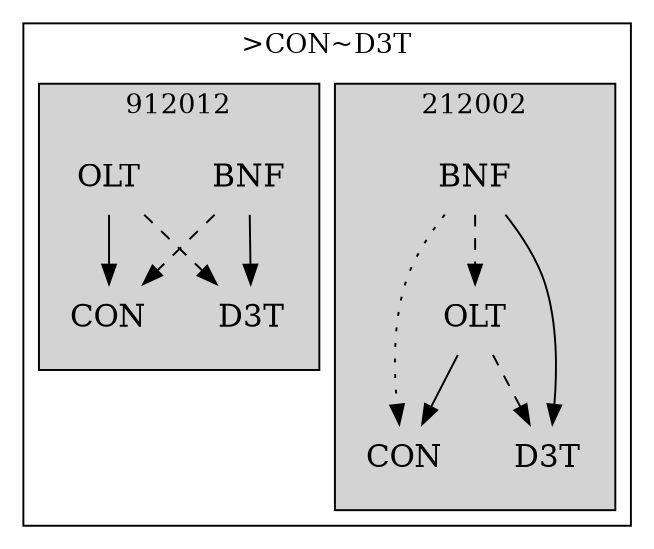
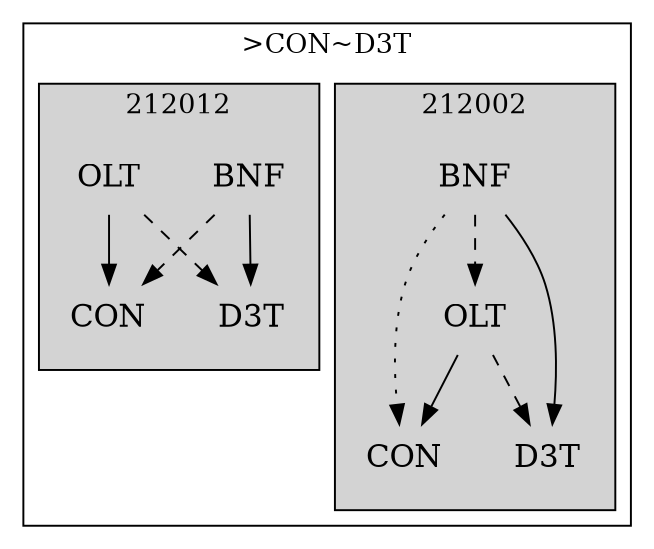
(179, 106) -> (179, 106)
